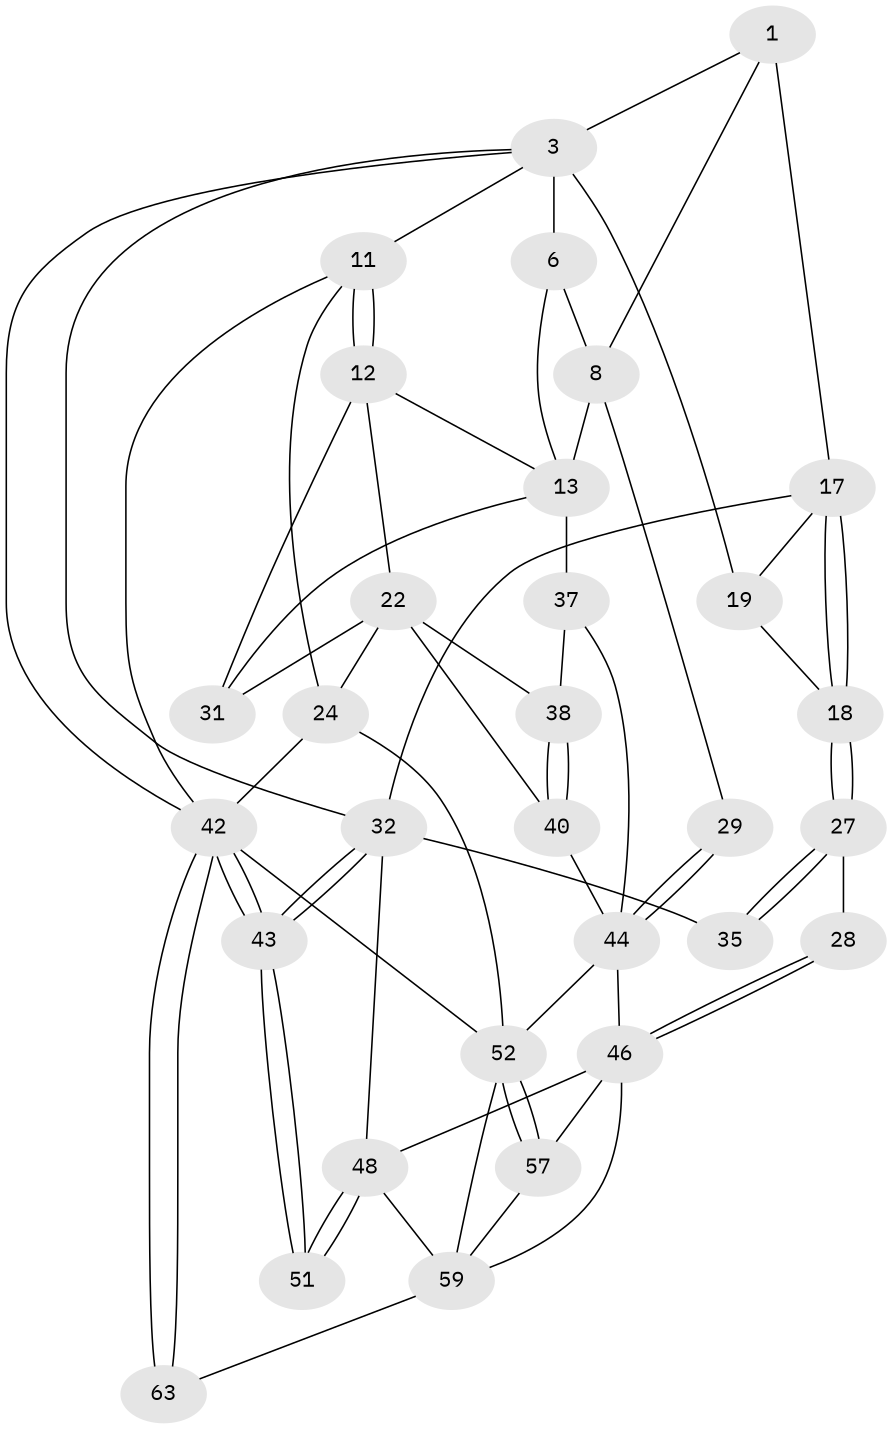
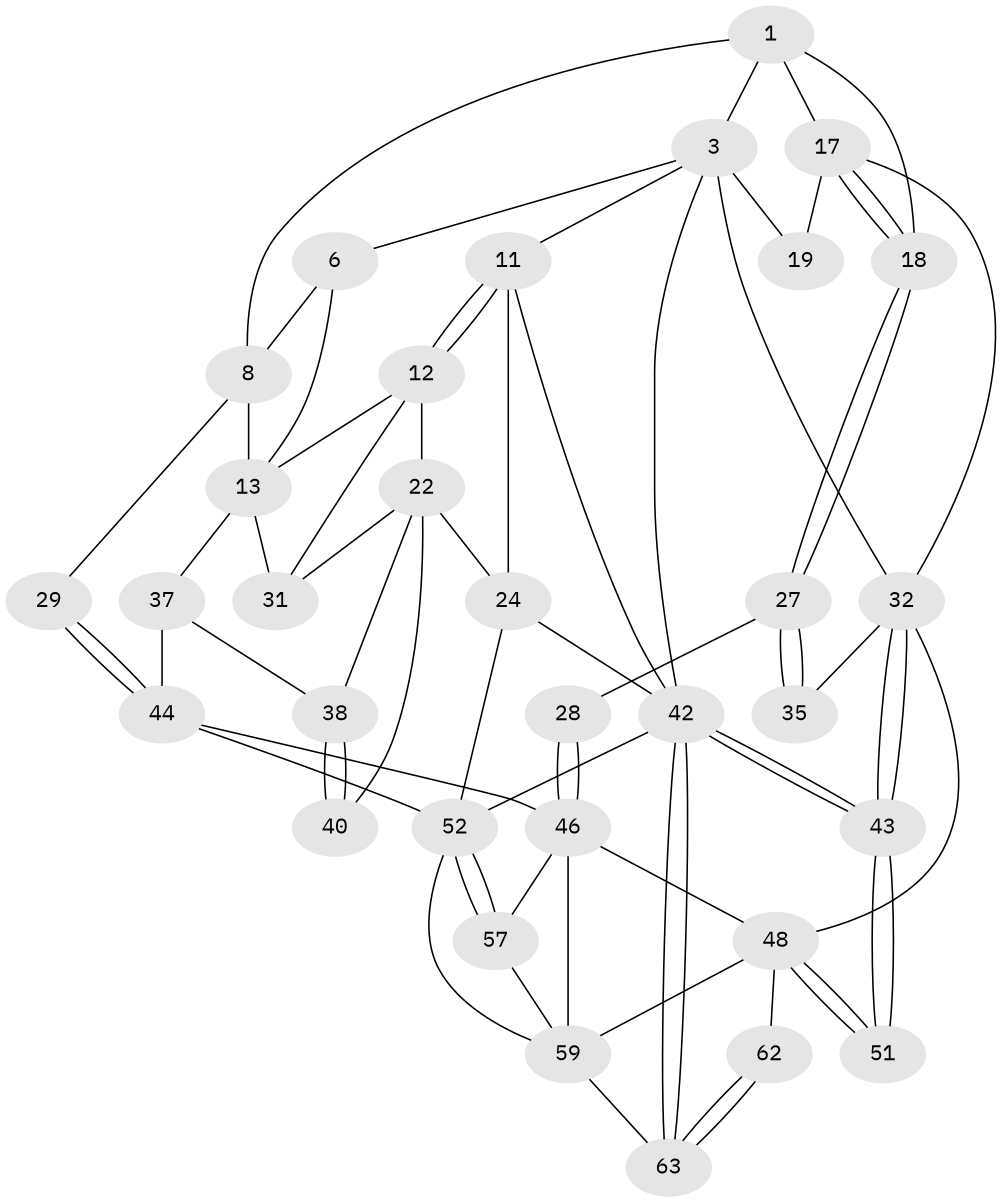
(790, 658) -> (888, 125)
(593, 896) -> none
none -> (769, 1054)
